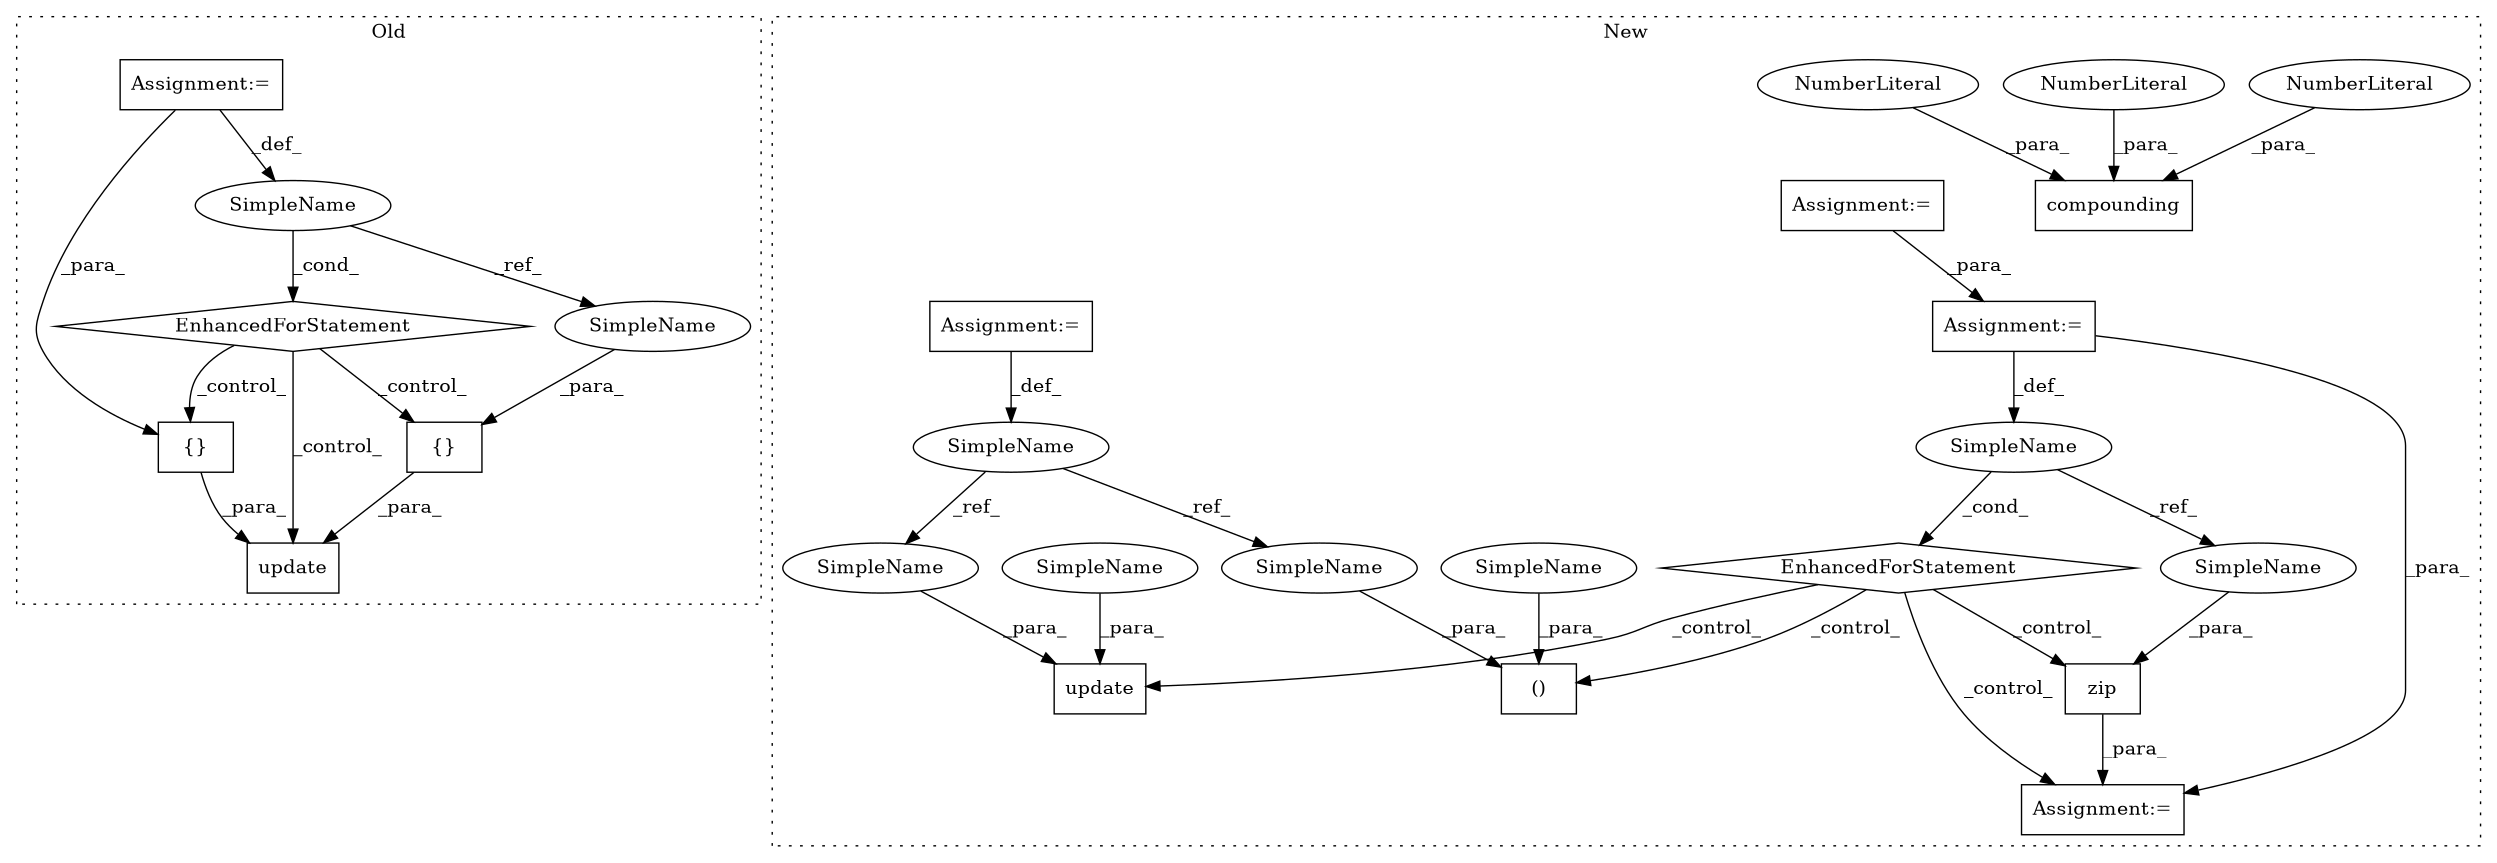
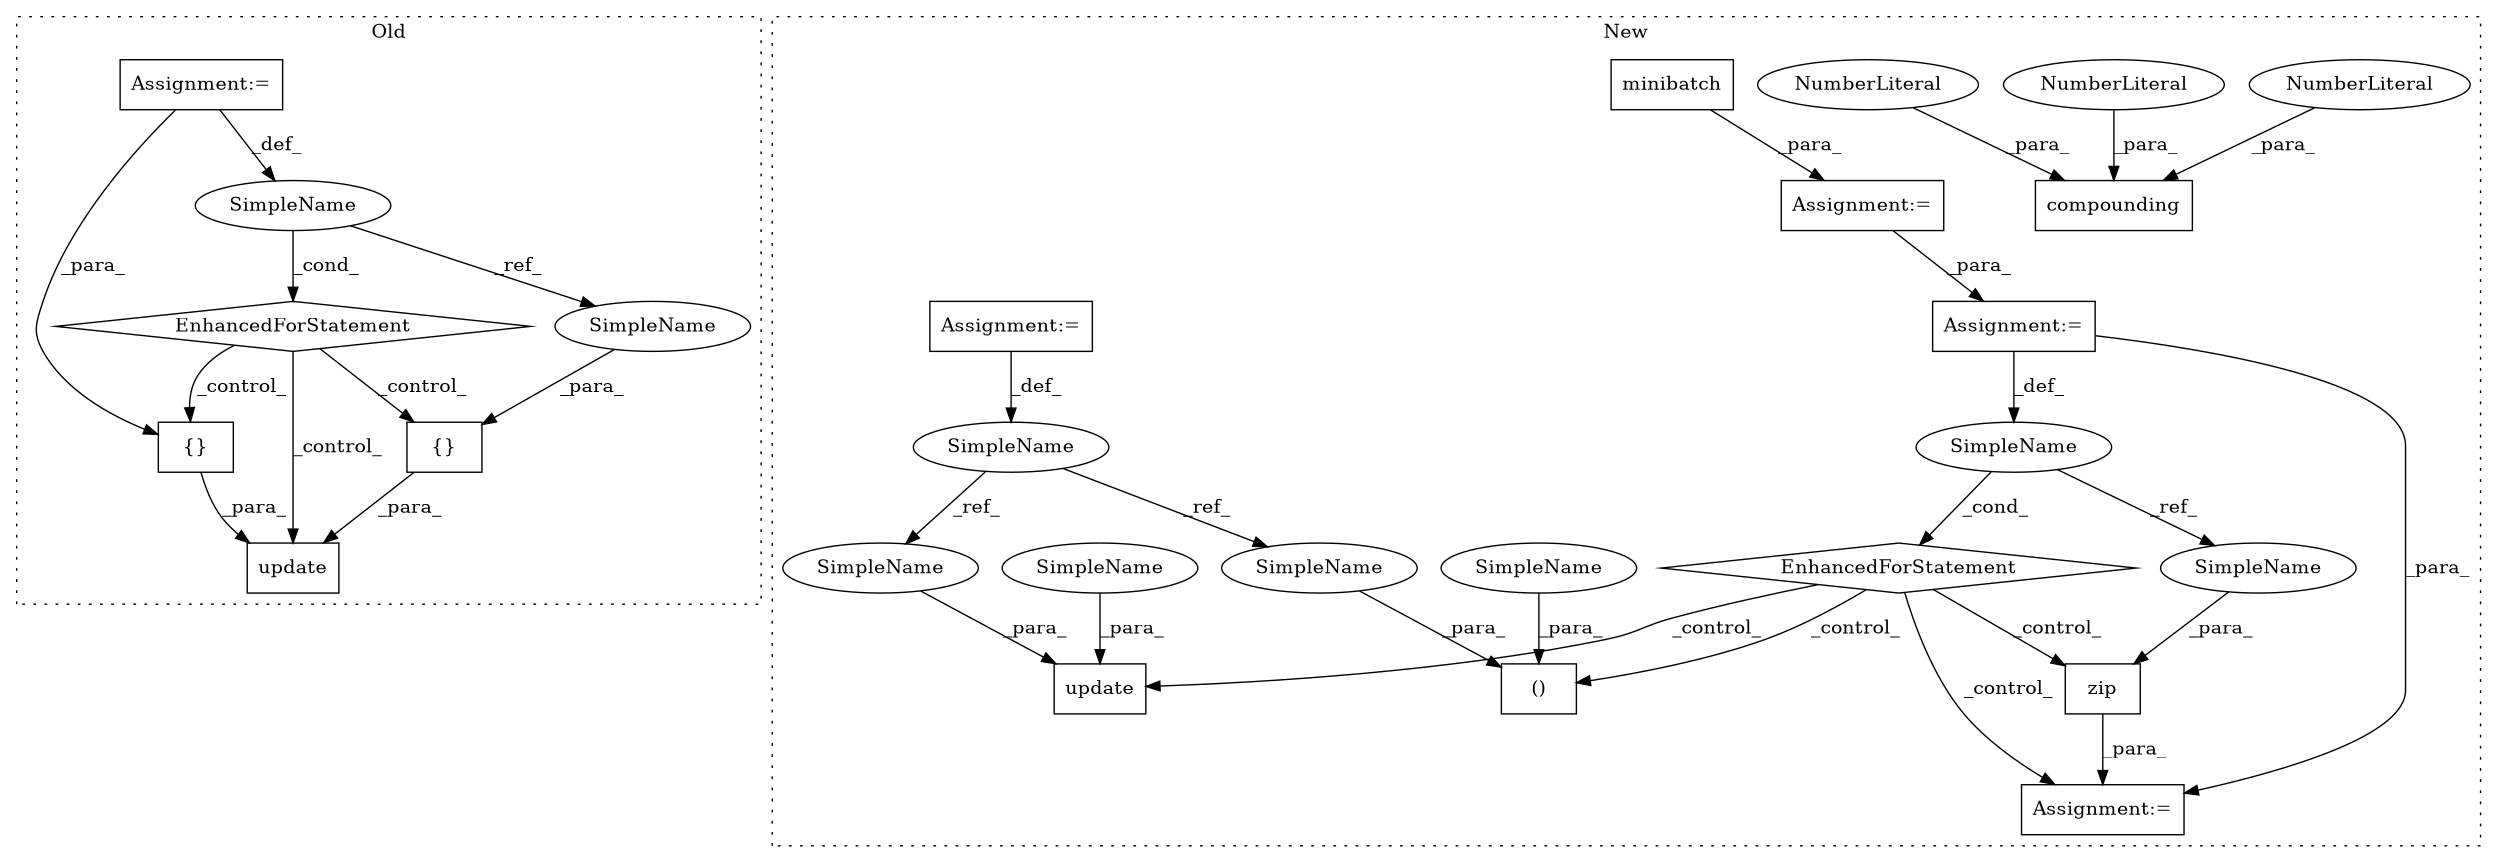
none -> (1672, 85)
